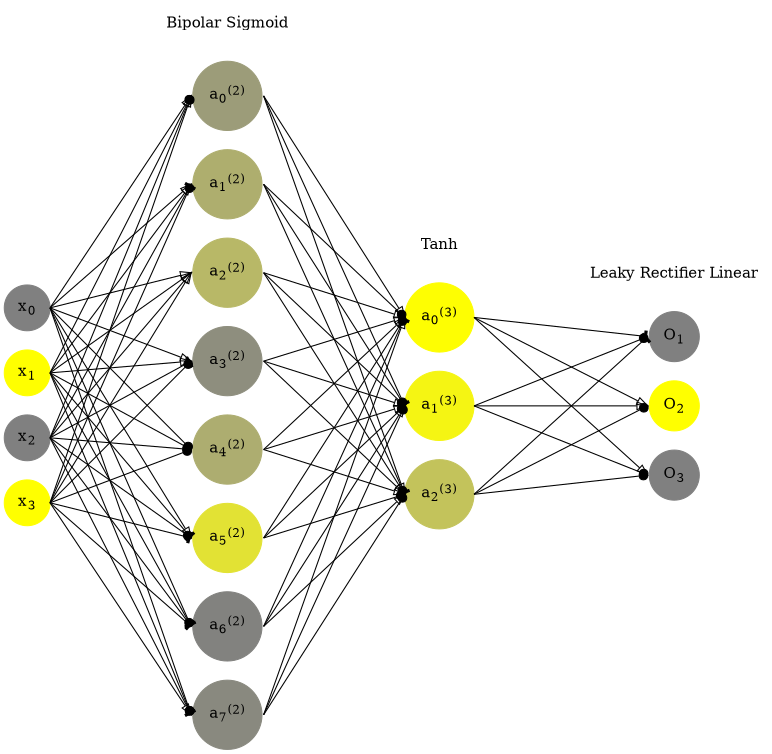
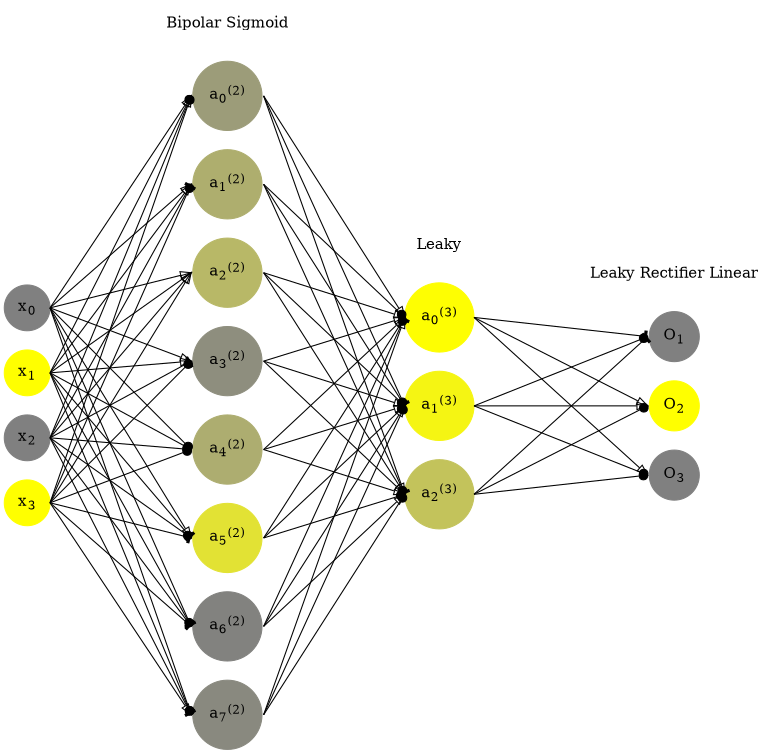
(439, 245) -> (439, 245)
